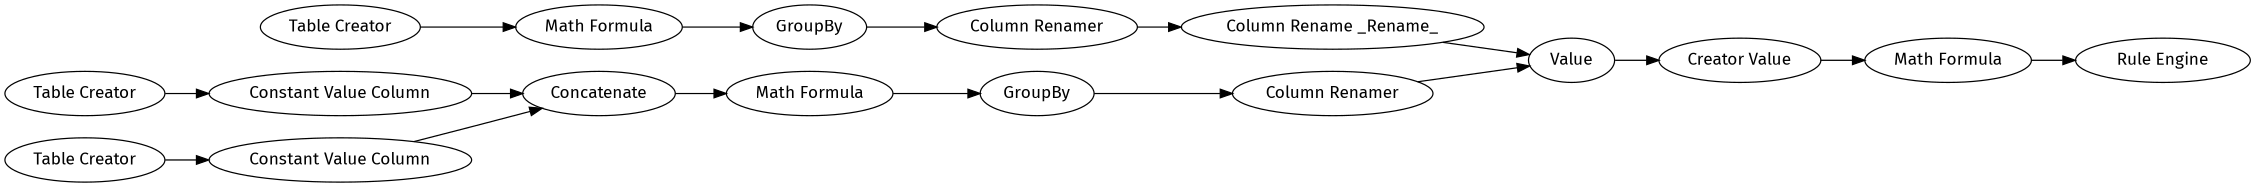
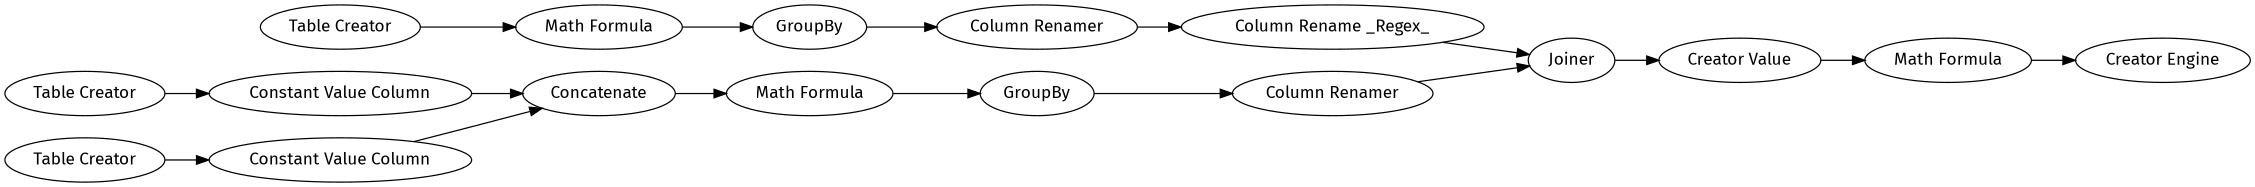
(1333, 27) -> (1333, 27)
(1572, 60) -> (1572, 60)
(2163, 60) -> (2163, 60)
